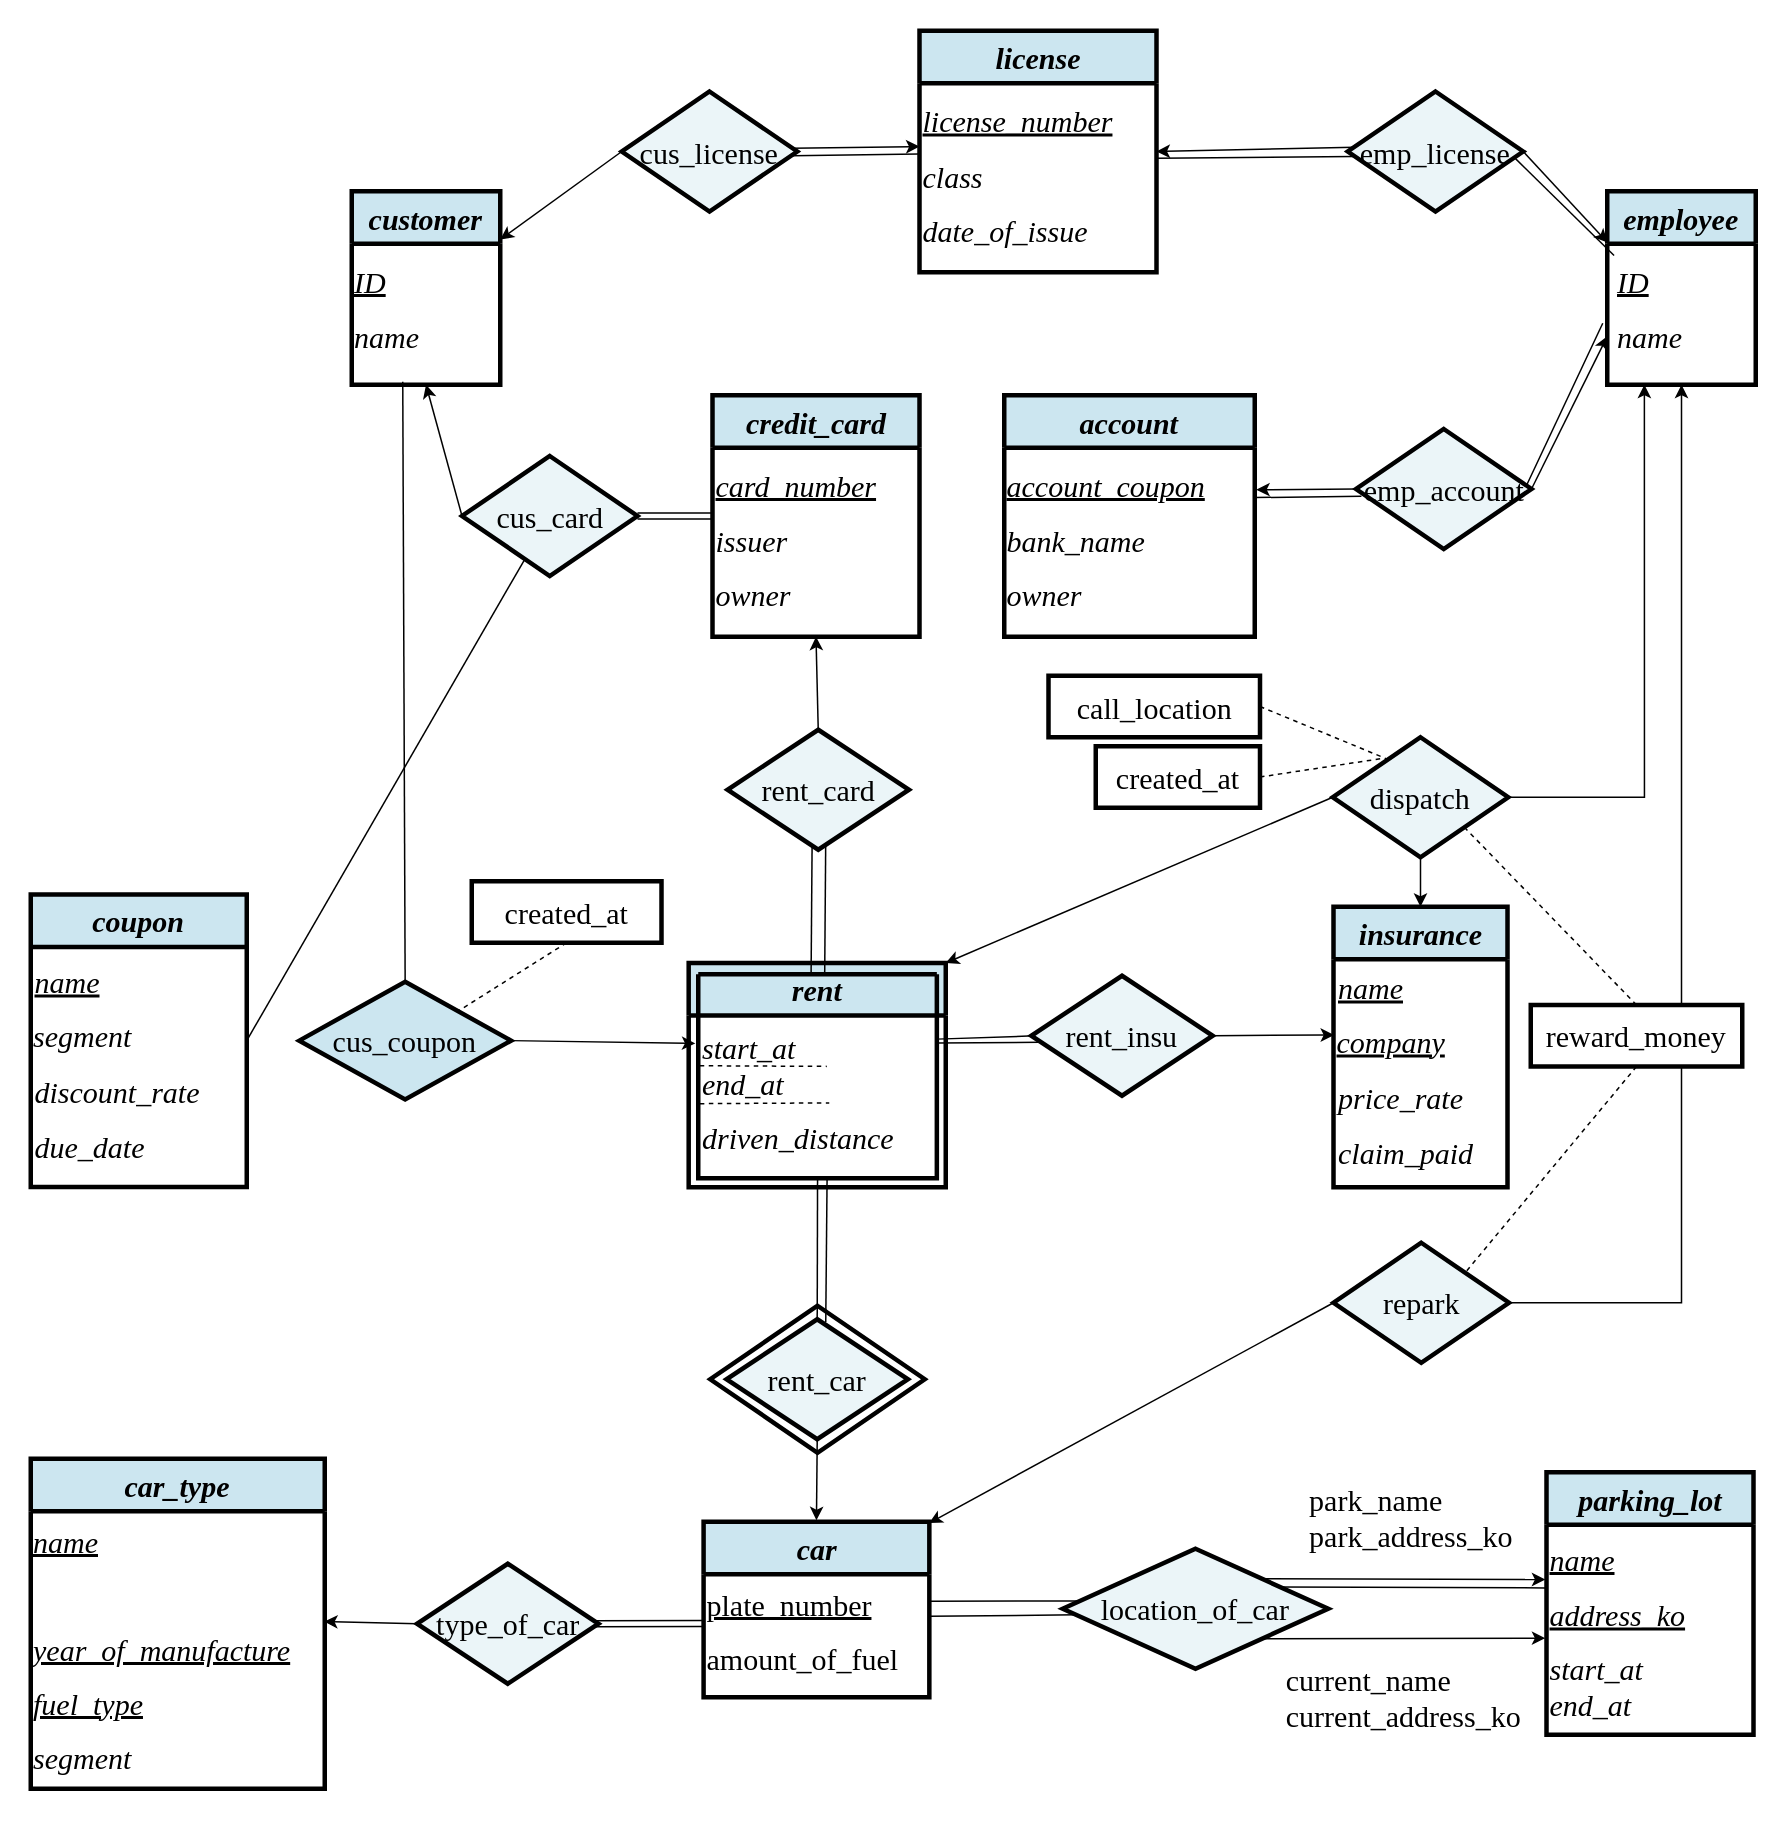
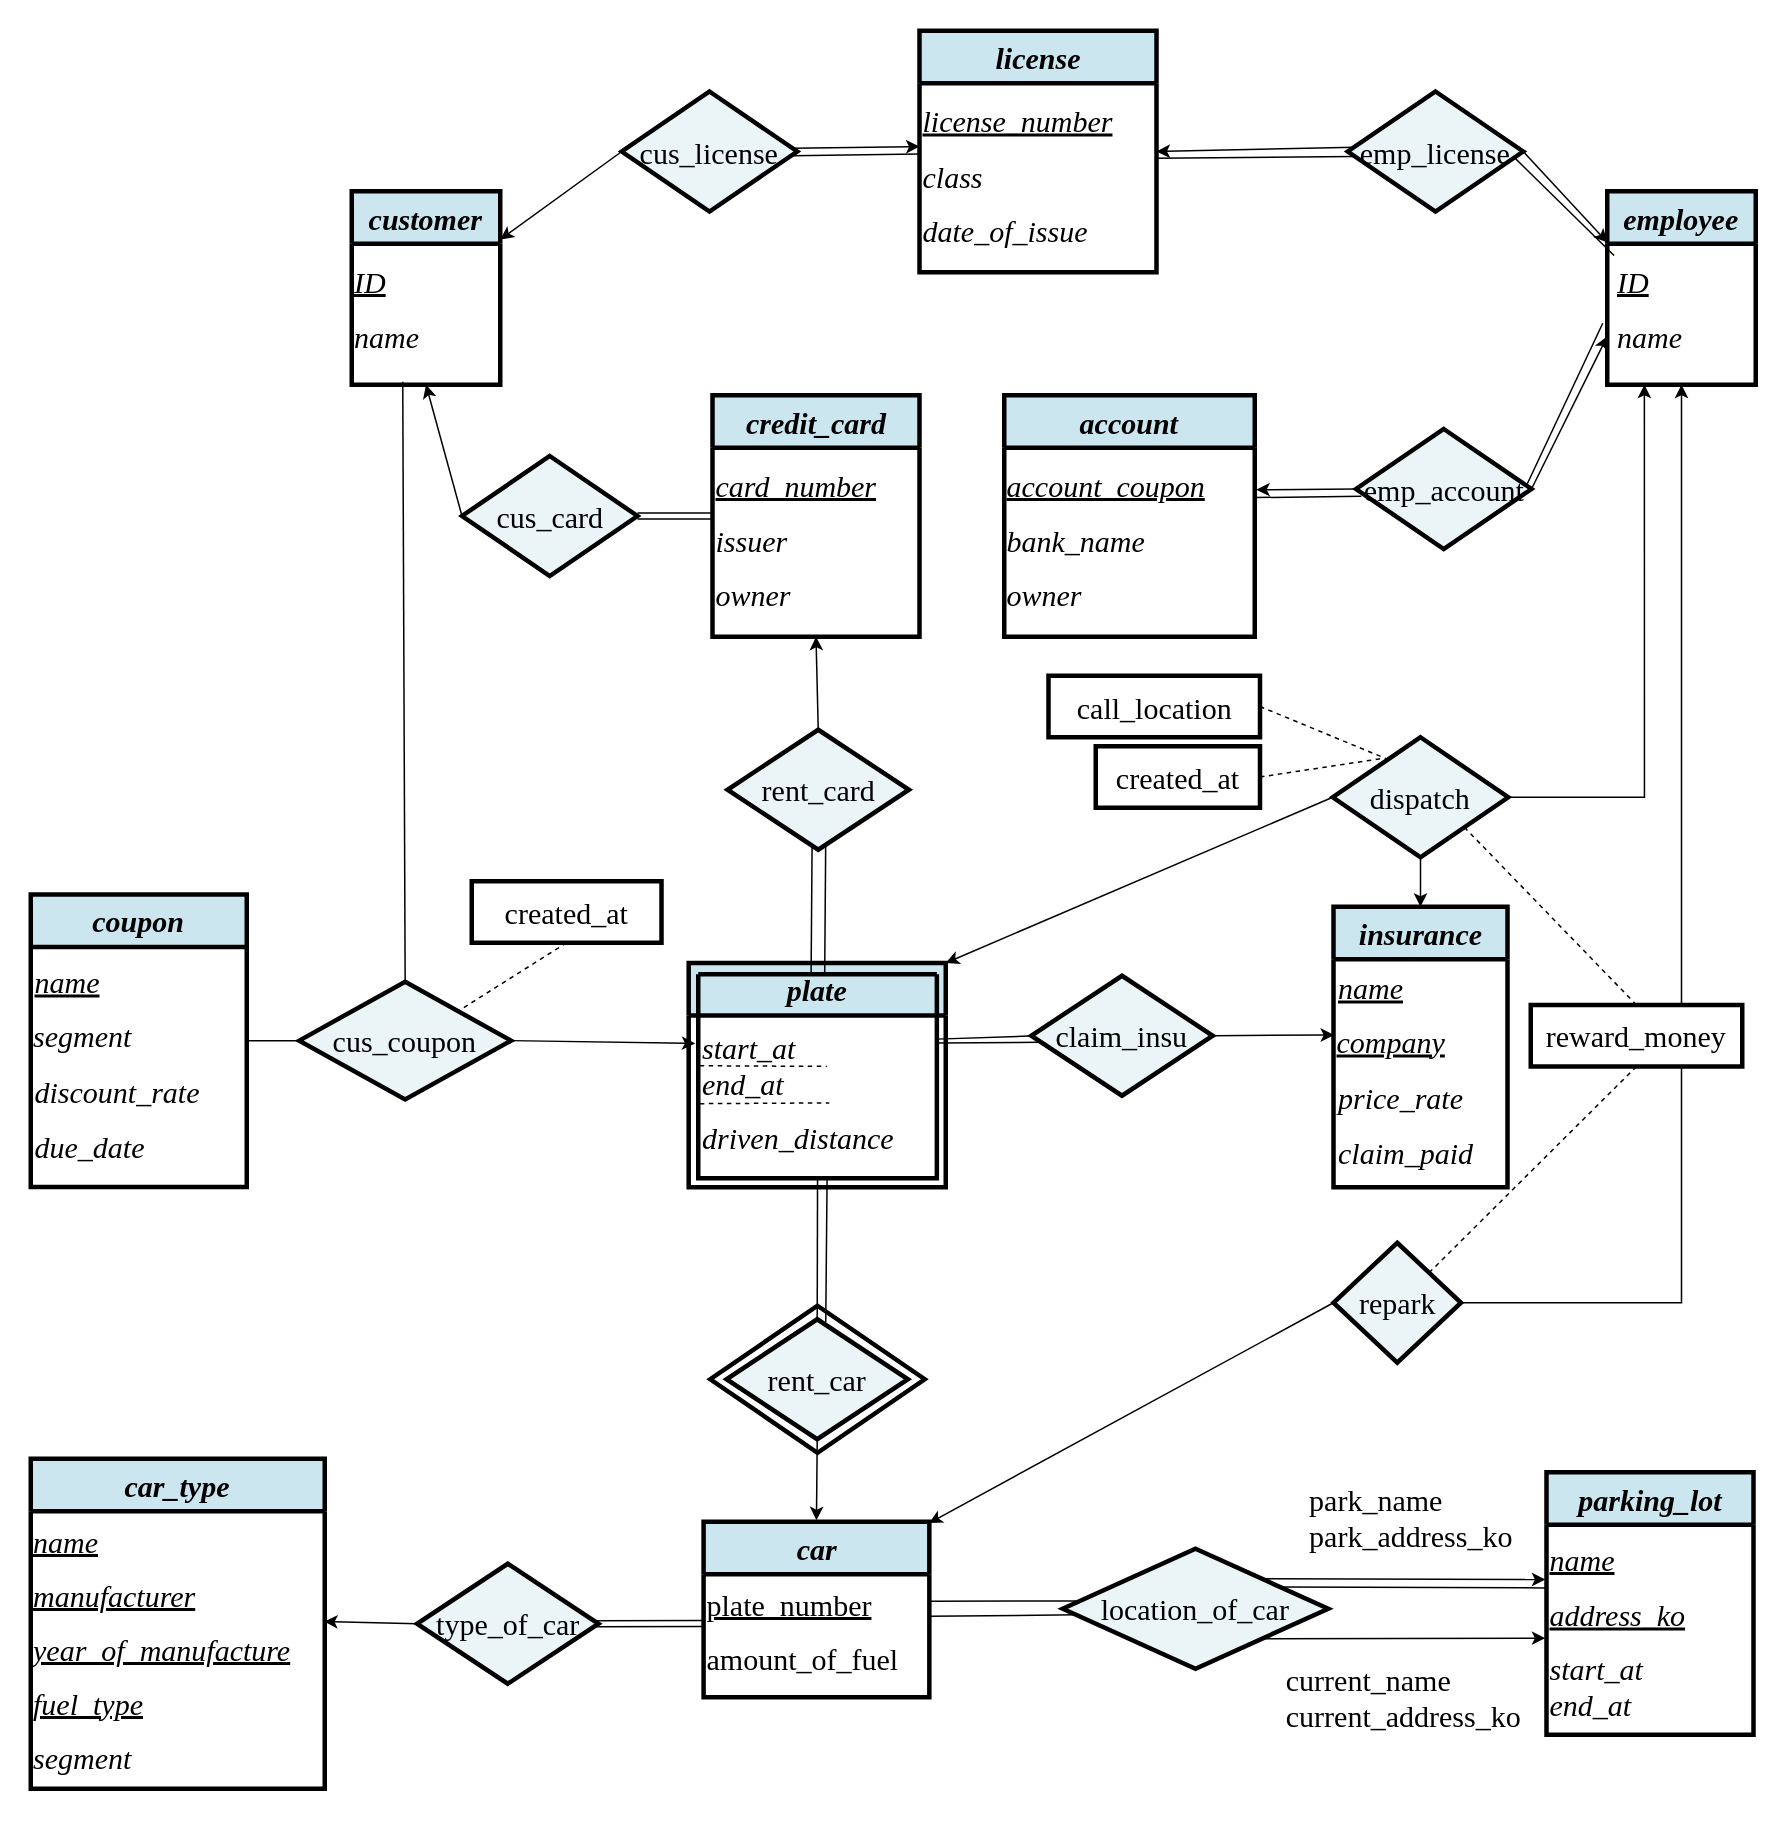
(324, 906) -> (272, 1041)
(818, 989) -> (818, 989)
(1122, 1036) -> (1122, 1036)
(405, 1041) -> (405, 1041)
(1421, 1303) -> (1397, 1303)
none -> (134, 1595)
